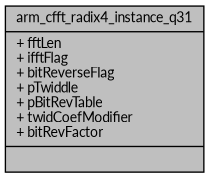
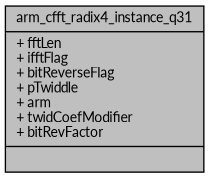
(59, 103) -> (34, 103)
